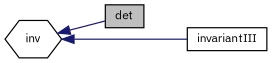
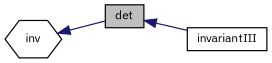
(131, 39) -> (171, 27)
